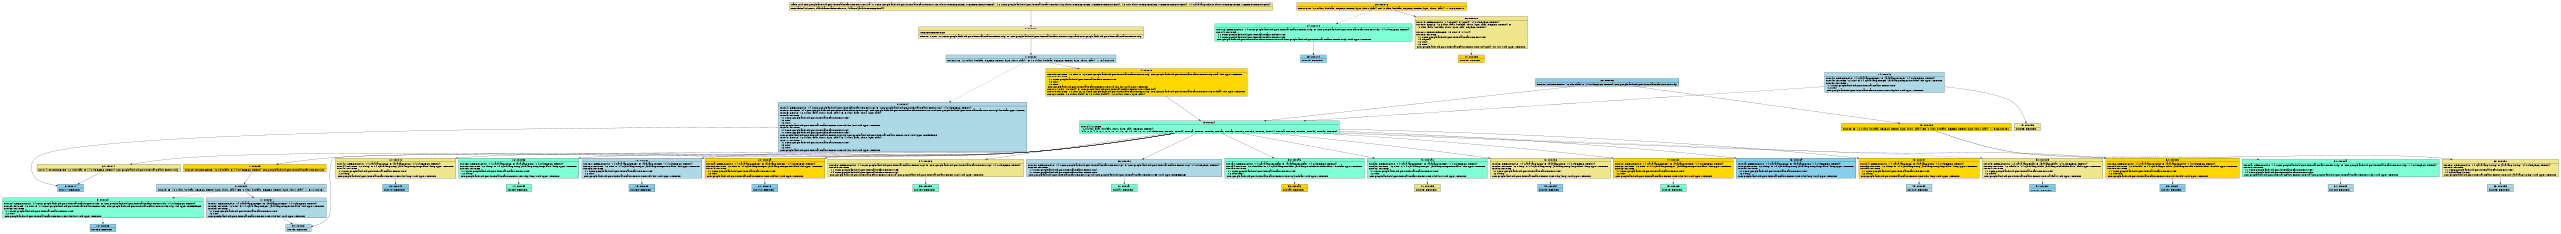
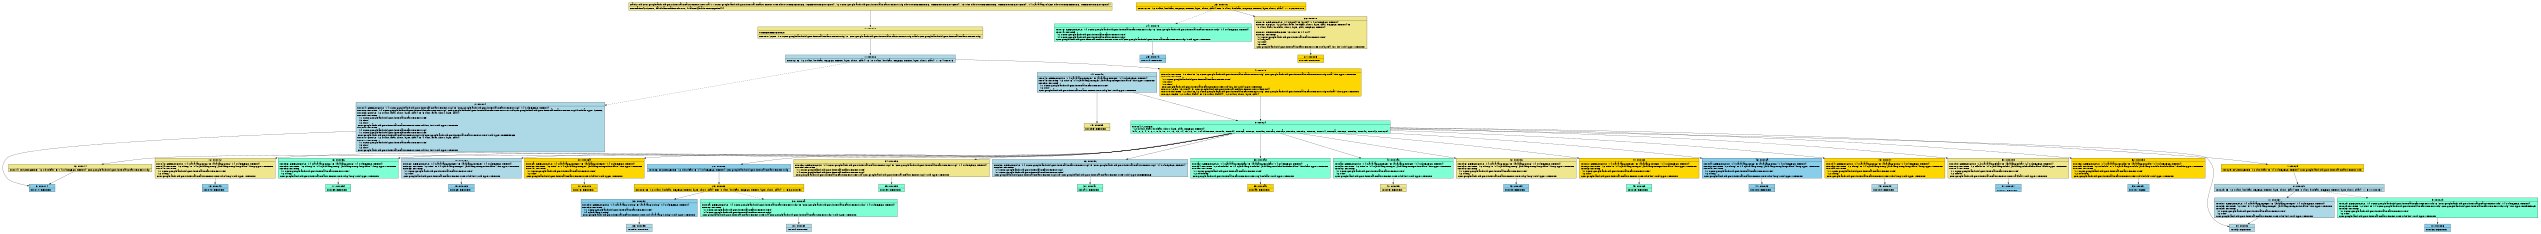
(1420, 103) -> (988, 157)
(1628, 144) -> (1668, 138)
(2500, 168) -> (639, 208)
(765, 188) -> (584, 188)
none -> (1762, 188)
(2173, 190) -> (2138, 190)
